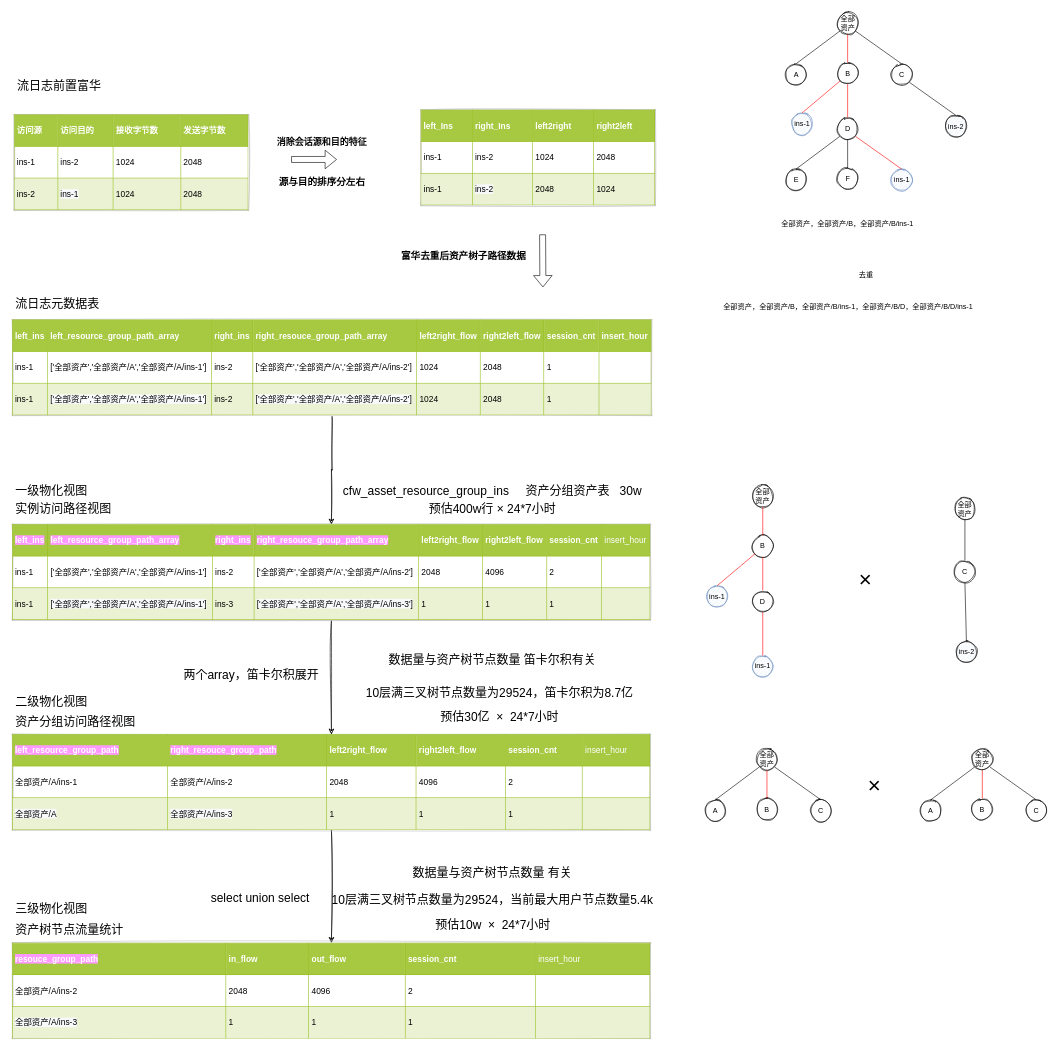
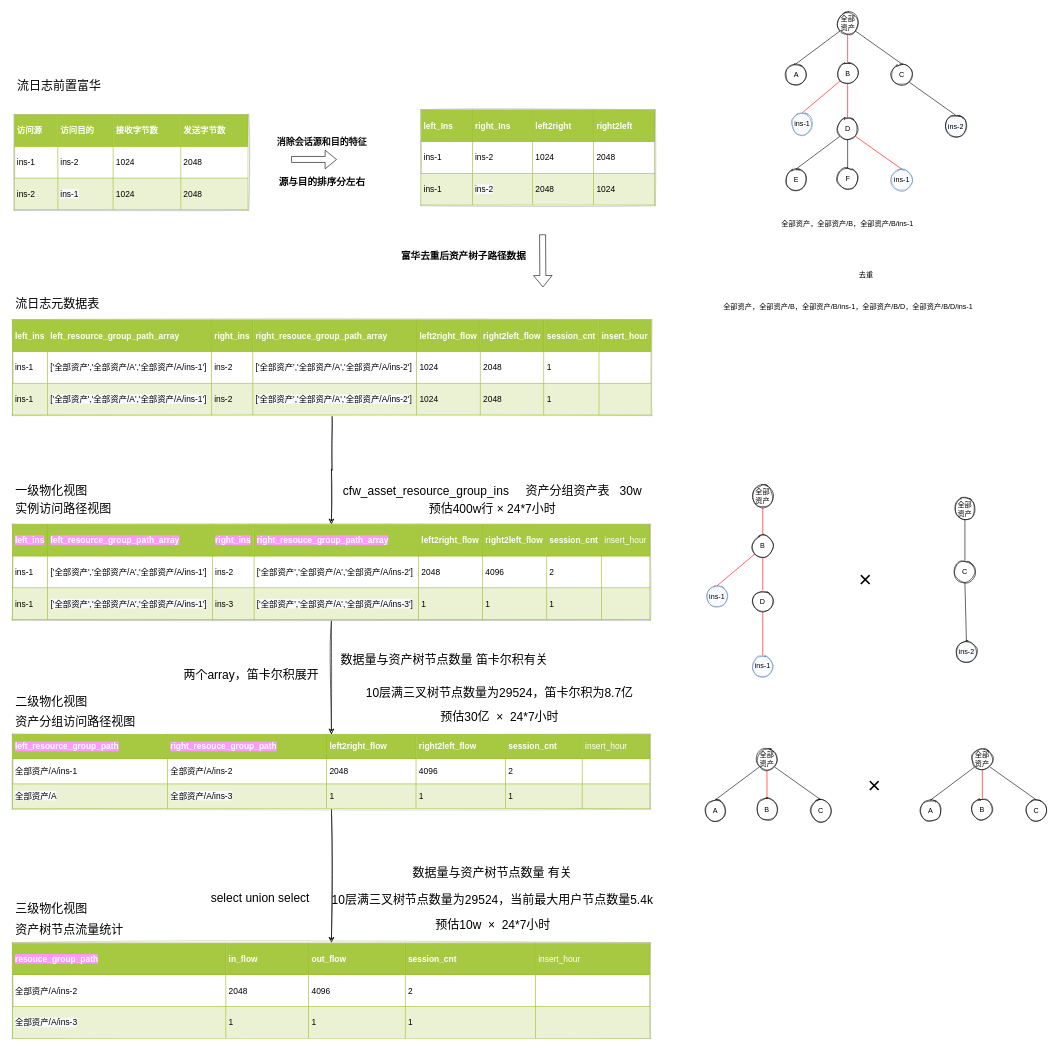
(492, 659) -> (444, 659)
(332, 782) -> (332, 772)
